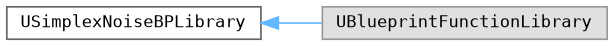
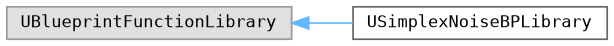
(300, 23) -> (331, 23)
